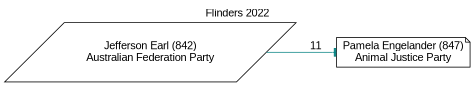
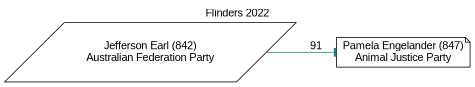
(316, 46) -> (316, 46)
